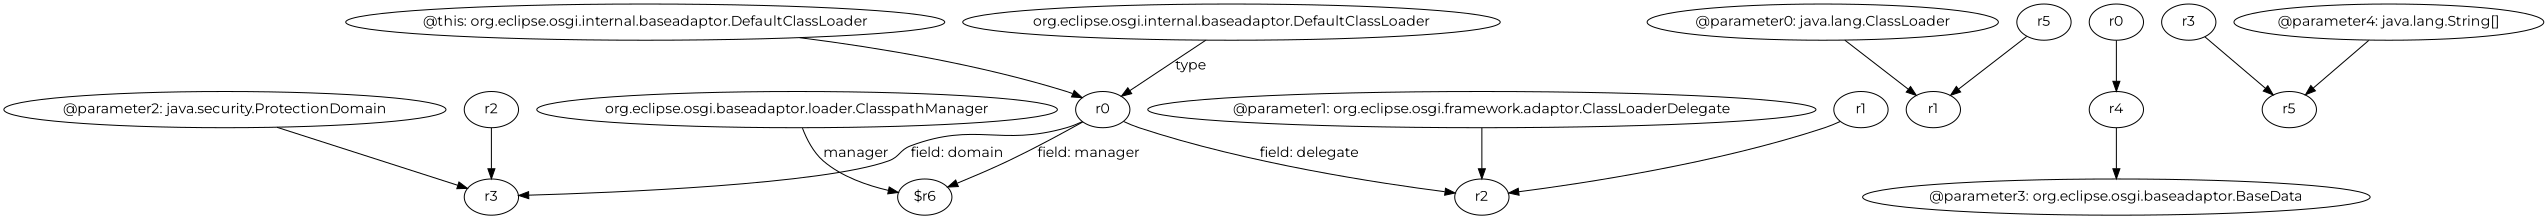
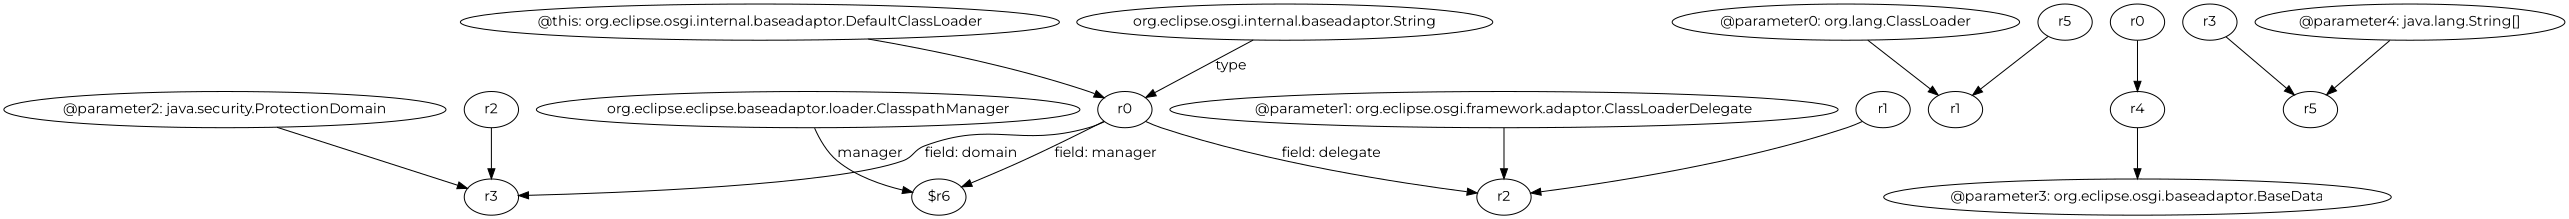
(1232, 22) -> (1285, 22)
(1823, 22) -> (1846, 22)
(797, 110) -> (808, 110)
